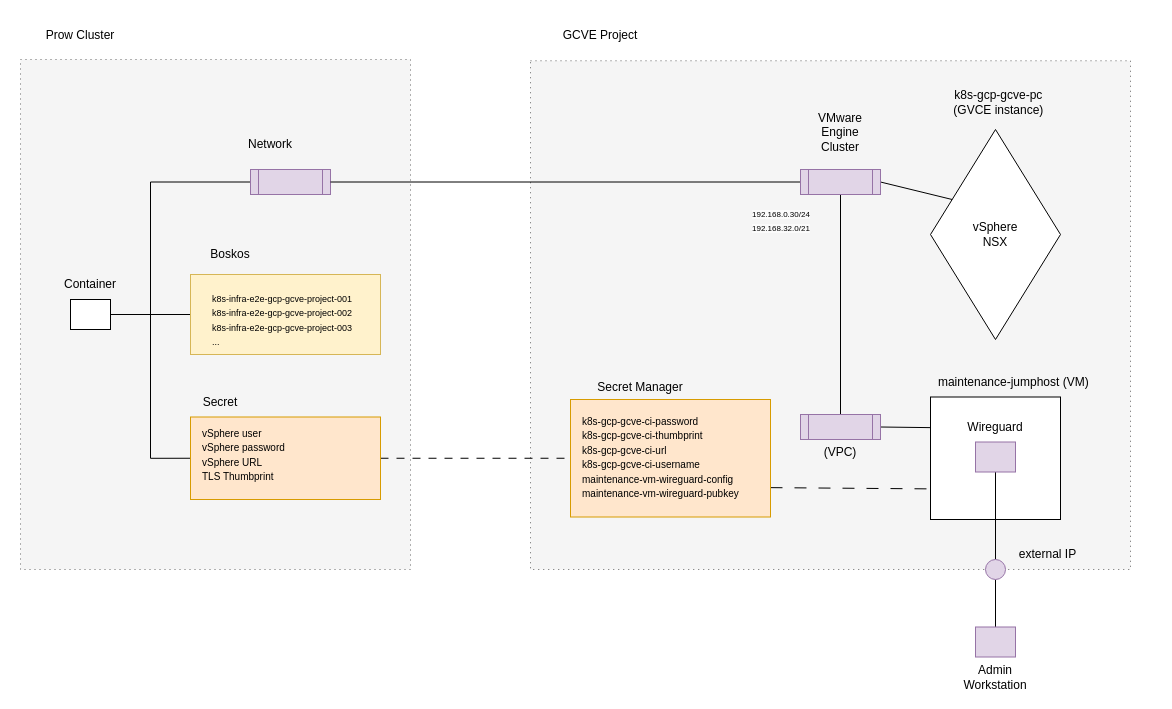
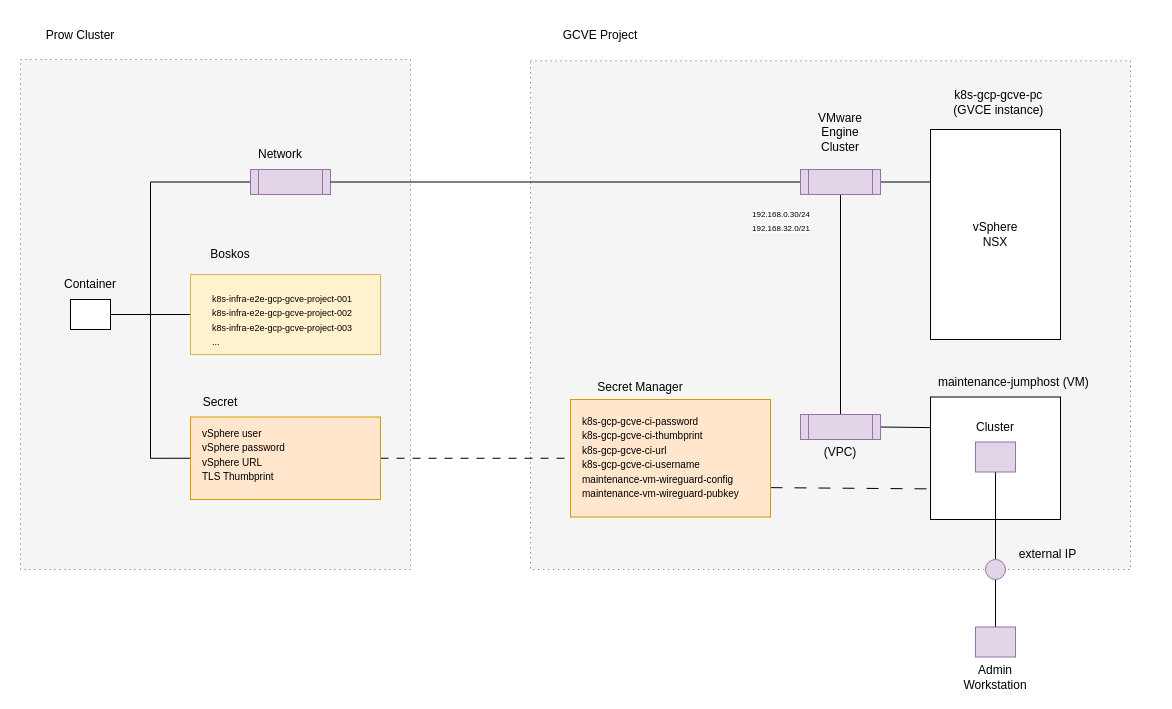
(271, 145) -> (281, 155)
(996, 235) -> (996, 235)
(996, 428) -> (996, 428)
